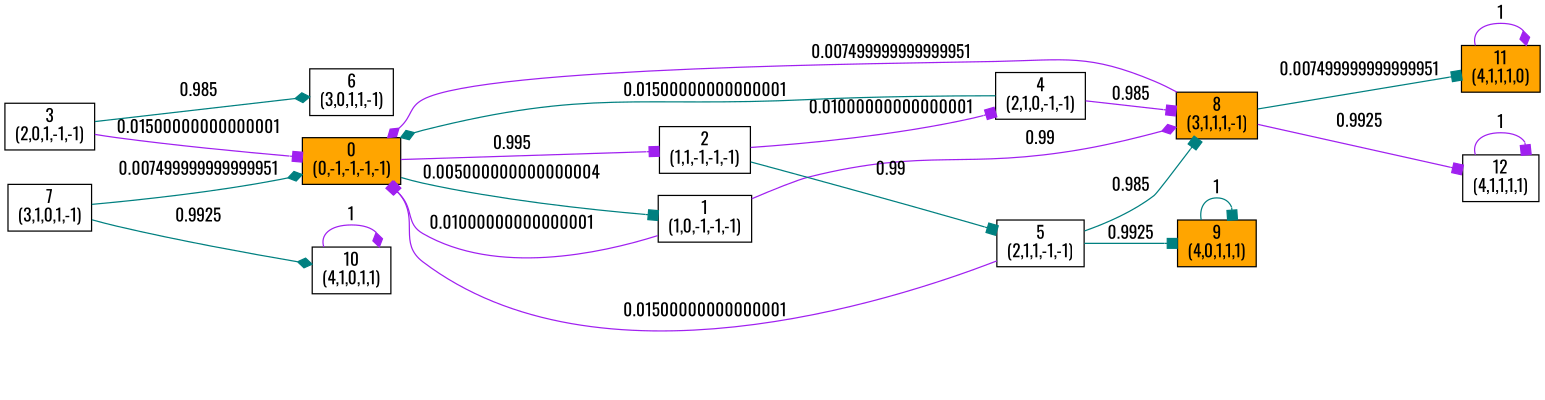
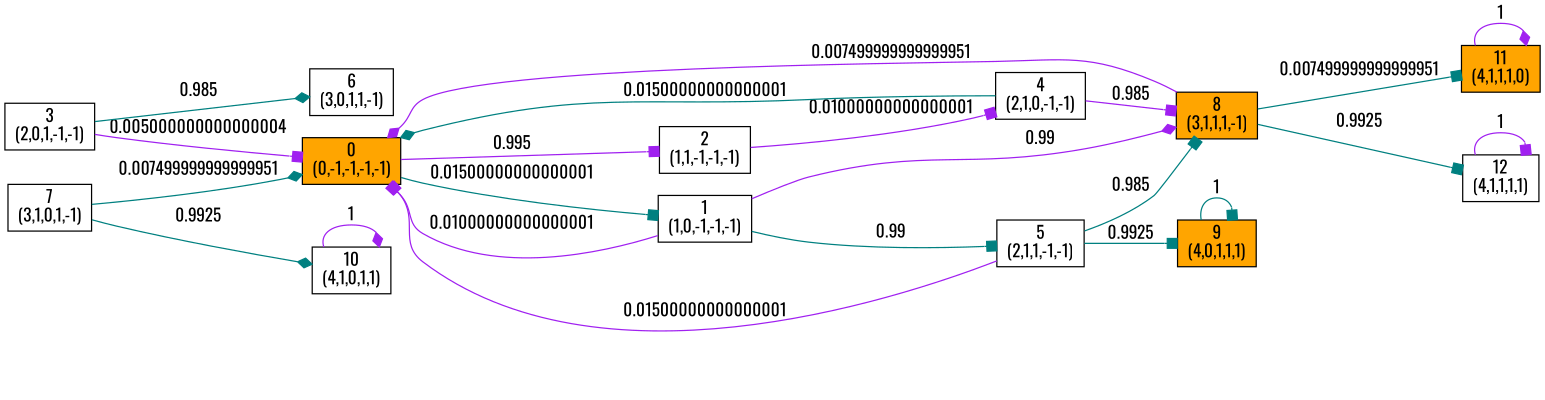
(199, 128) -> (199, 128)
(1354, 146) -> (1354, 146)
(512, 174) -> (512, 174)
(868, 194) -> (867, 247)
